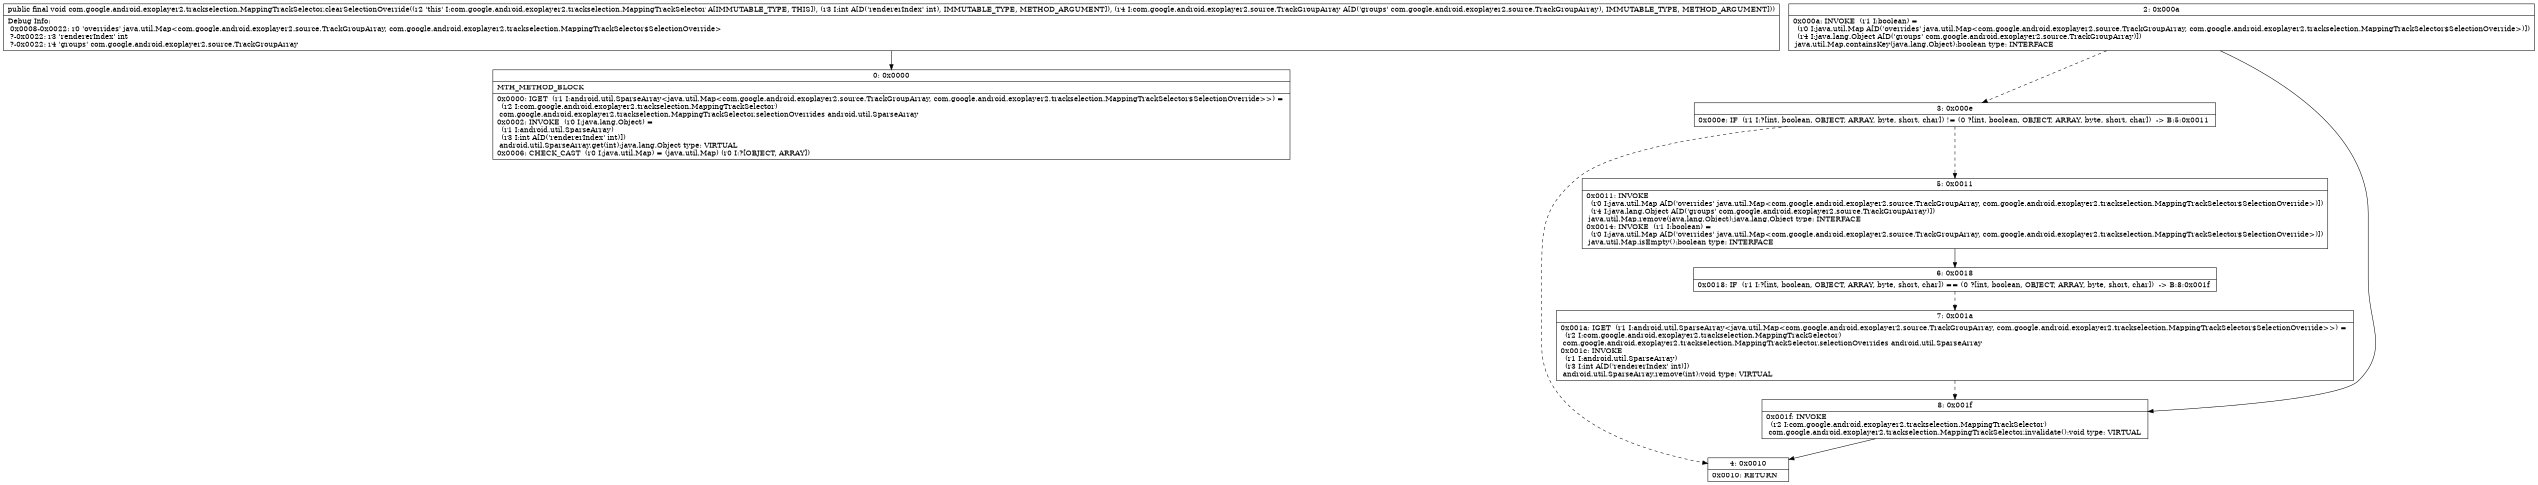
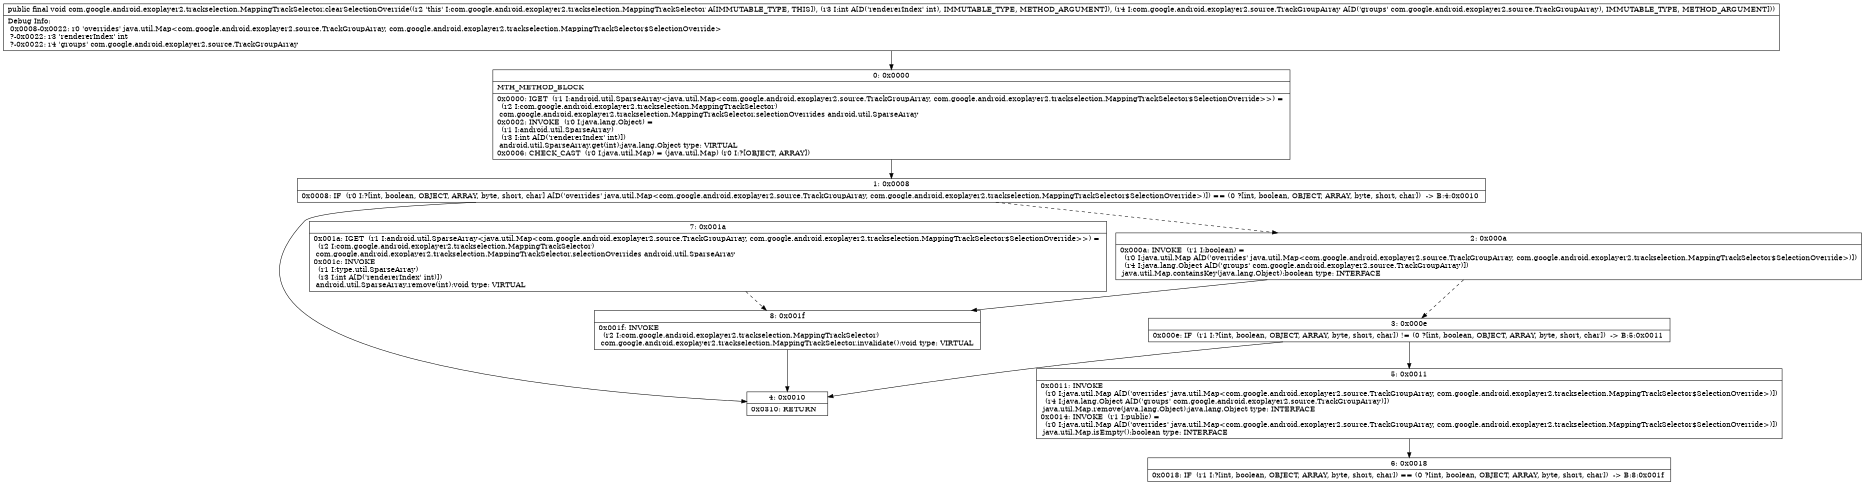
(1955, 150) -> (1409, 353)
none -> (891, 190)
(1650, 227) -> (1101, 417)
(1542, 254) -> (1058, 365)
(1955, 298) -> none
(1619, 359) -> (366, 270)
(1748, 475) -> (787, 409)
